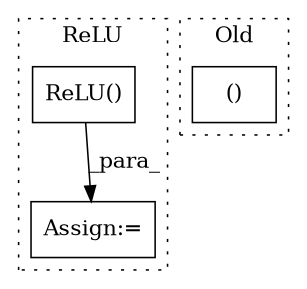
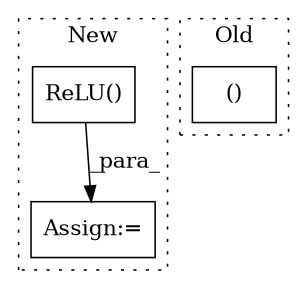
(93, 36) -> (93, 36)
